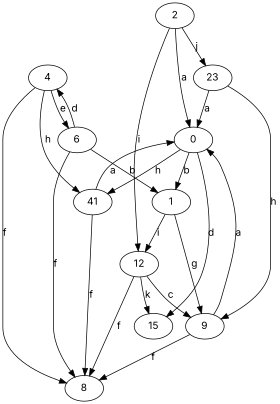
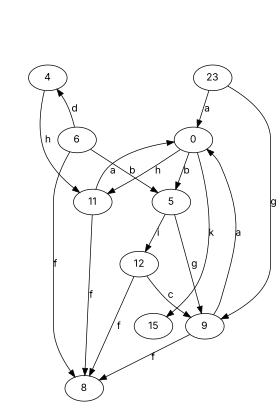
(175, 16) -> none
(57, 107) -> none
(93, 202) -> (93, 202)
(171, 202) -> (171, 202)
(274, 202) -> (274, 202)
(211, 233) -> (211, 233)
(3, 243) -> none
(143, 292) -> none
